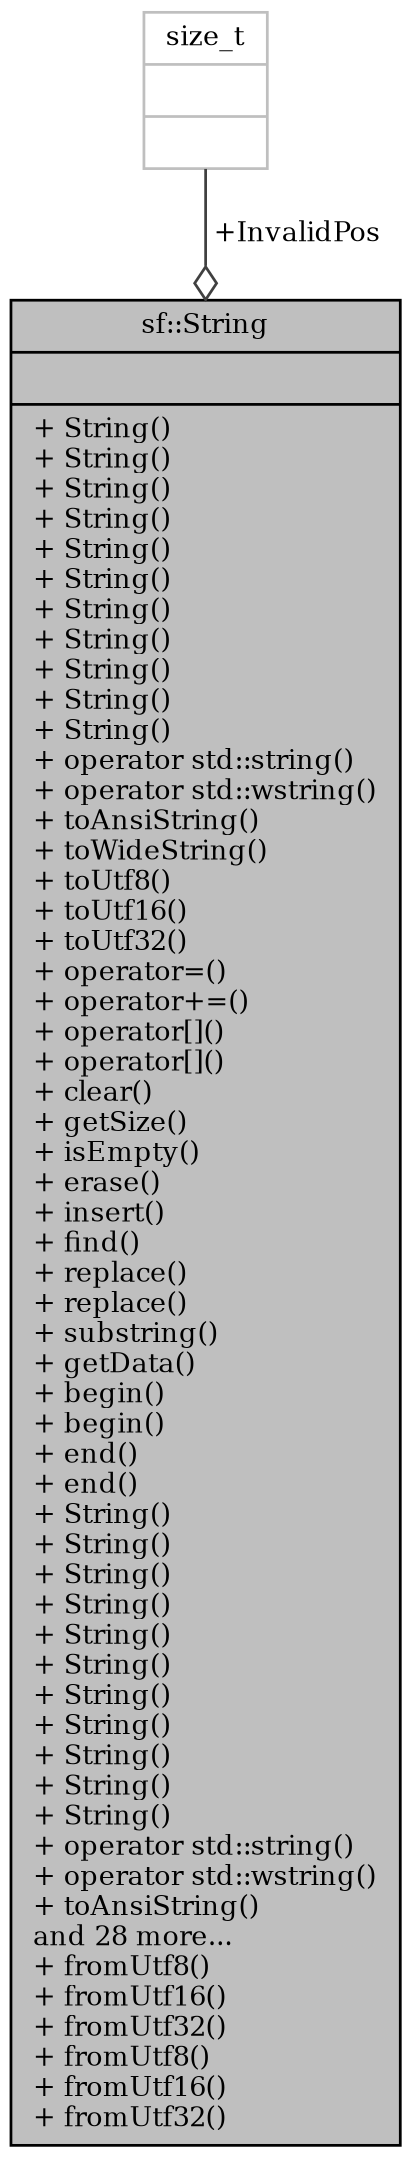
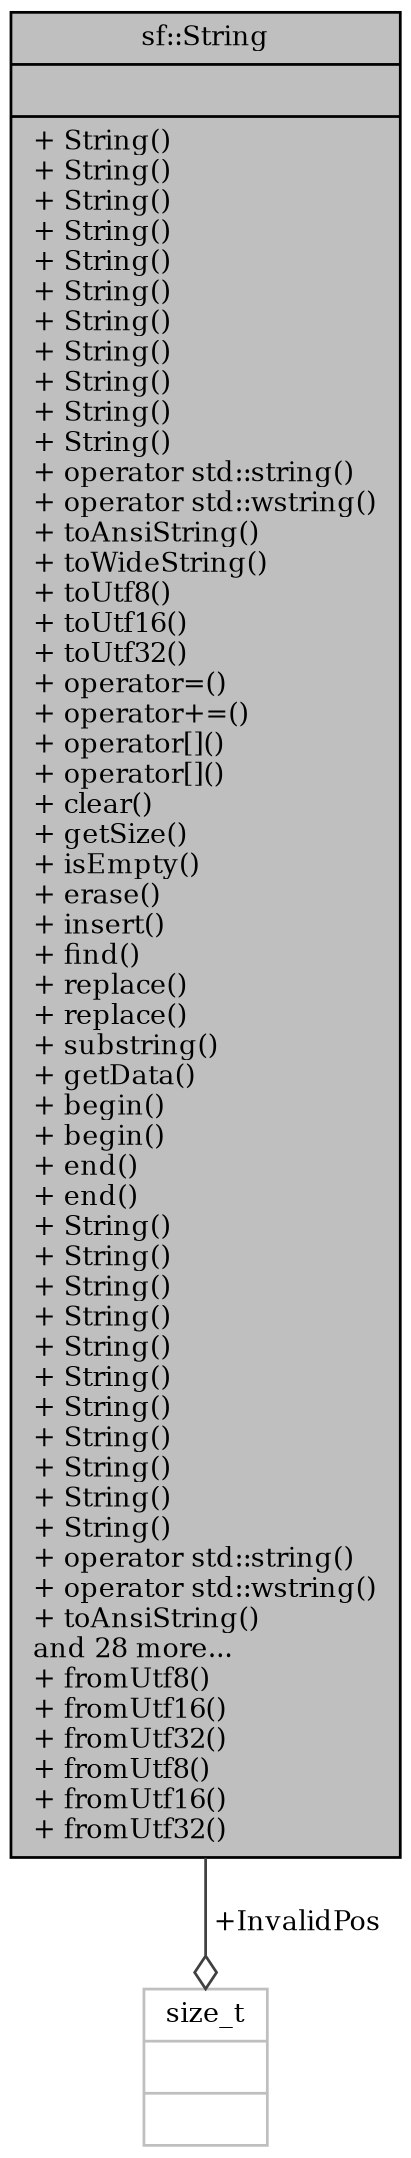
(206, 217) -> (206, 1907)
